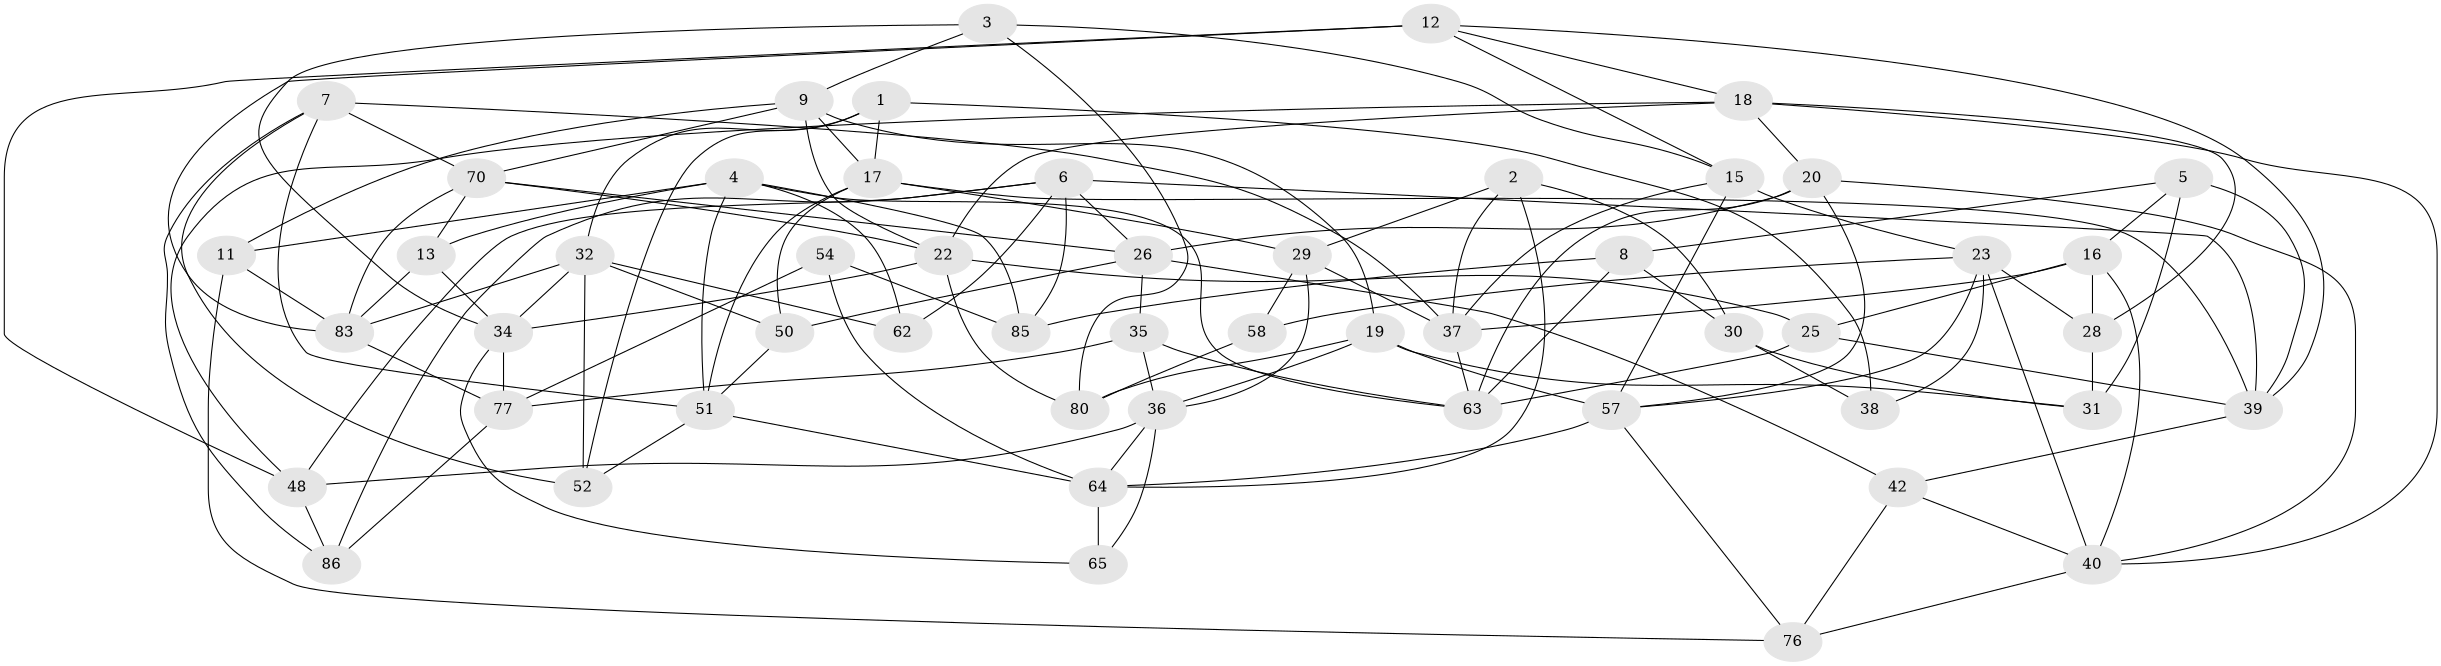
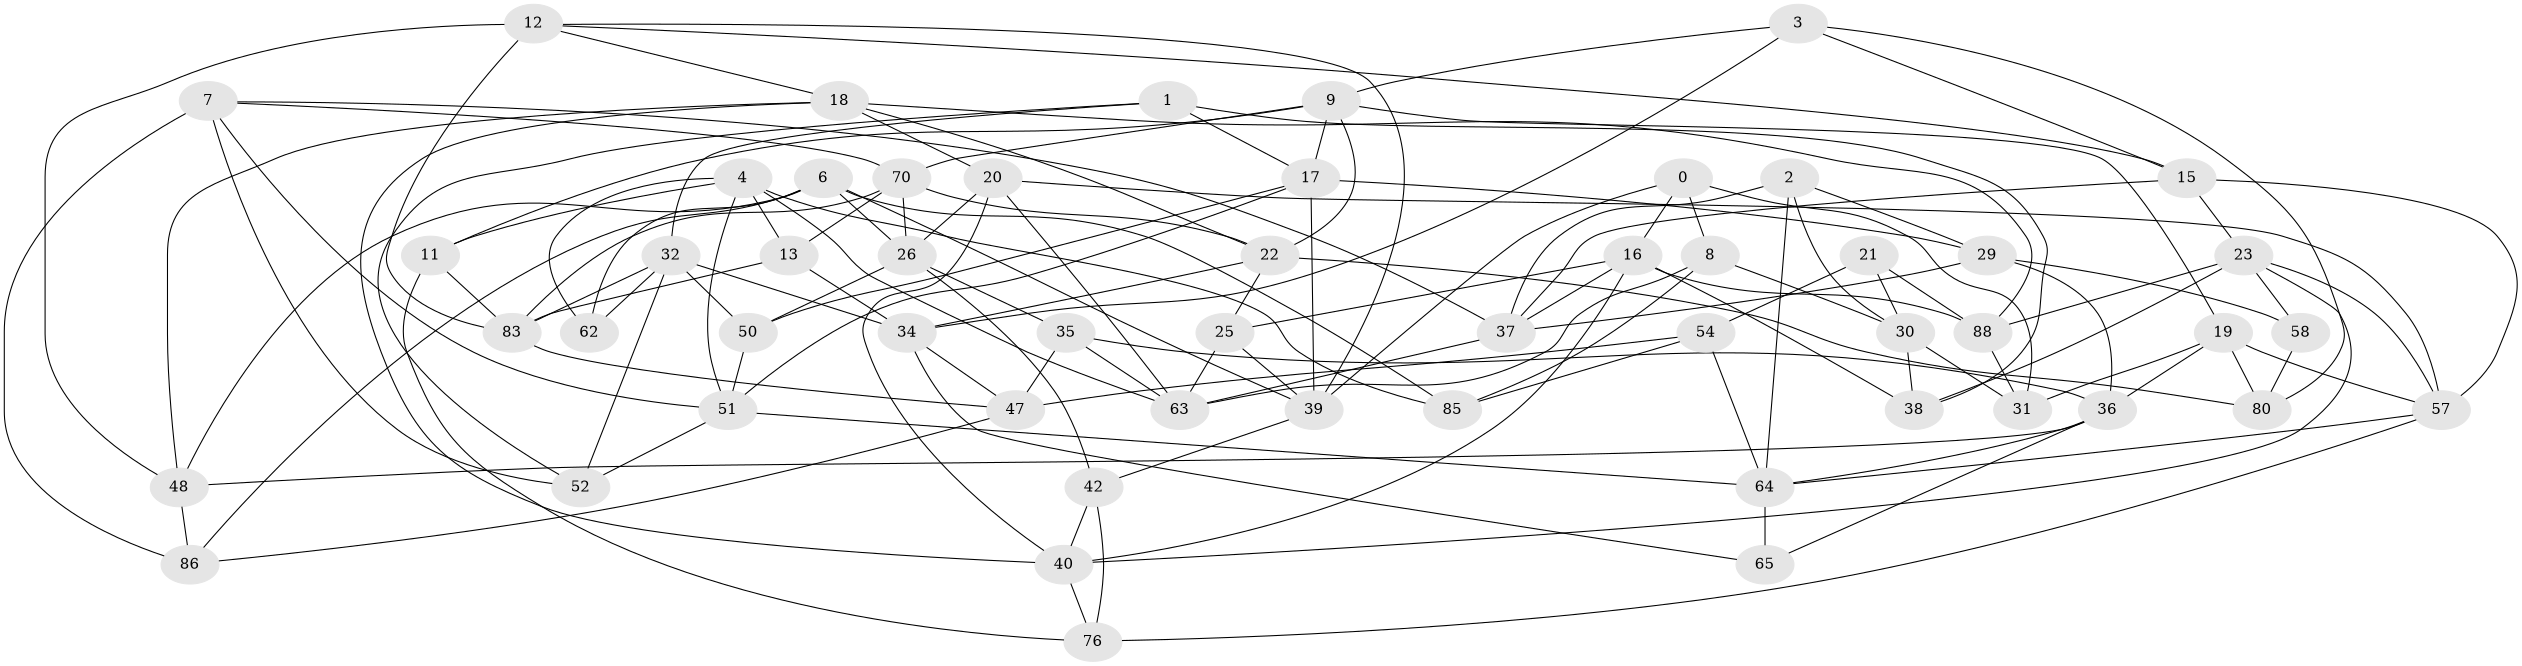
(2184, 178) -> (1683, 178)
none -> (1869, 256)
none -> (1770, 327)
(2092, 333) -> (1983, 333)
(504, 410) -> (1016, 410)
